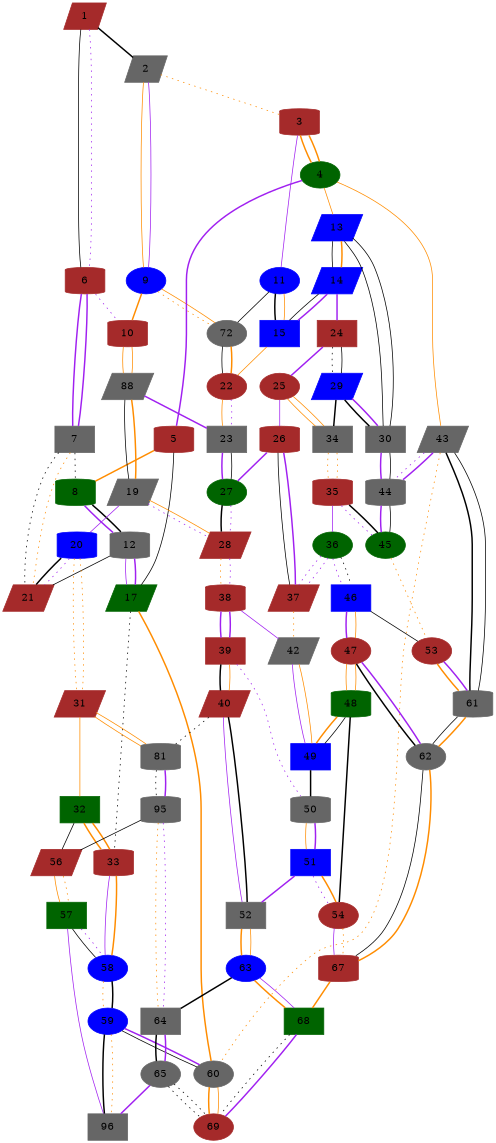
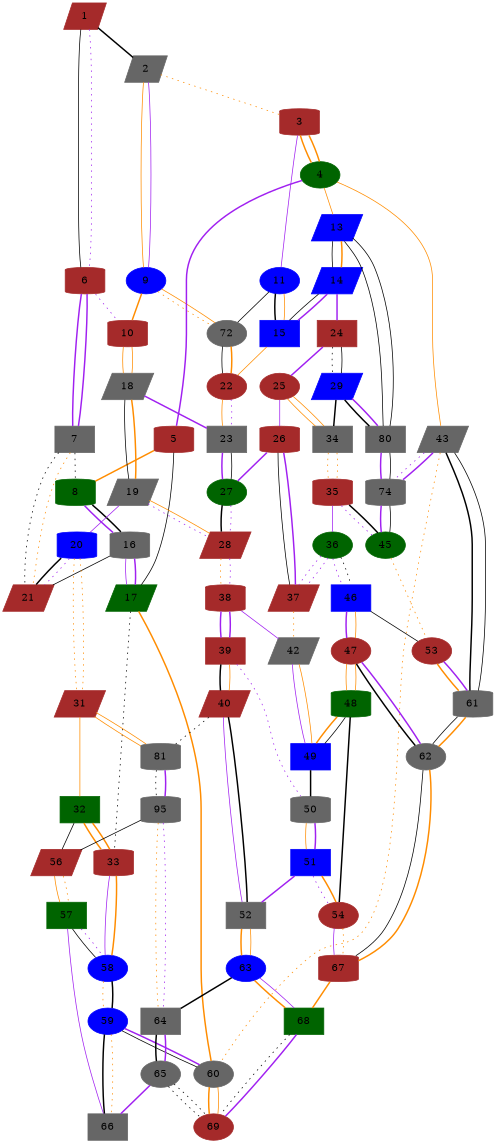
(128, 386) -> (128, 386)
(386, 439) -> (386, 439)
(386, 492) -> (386, 492)
(130, 545) -> (130, 545)
(108, 1127) -> (108, 1127)
